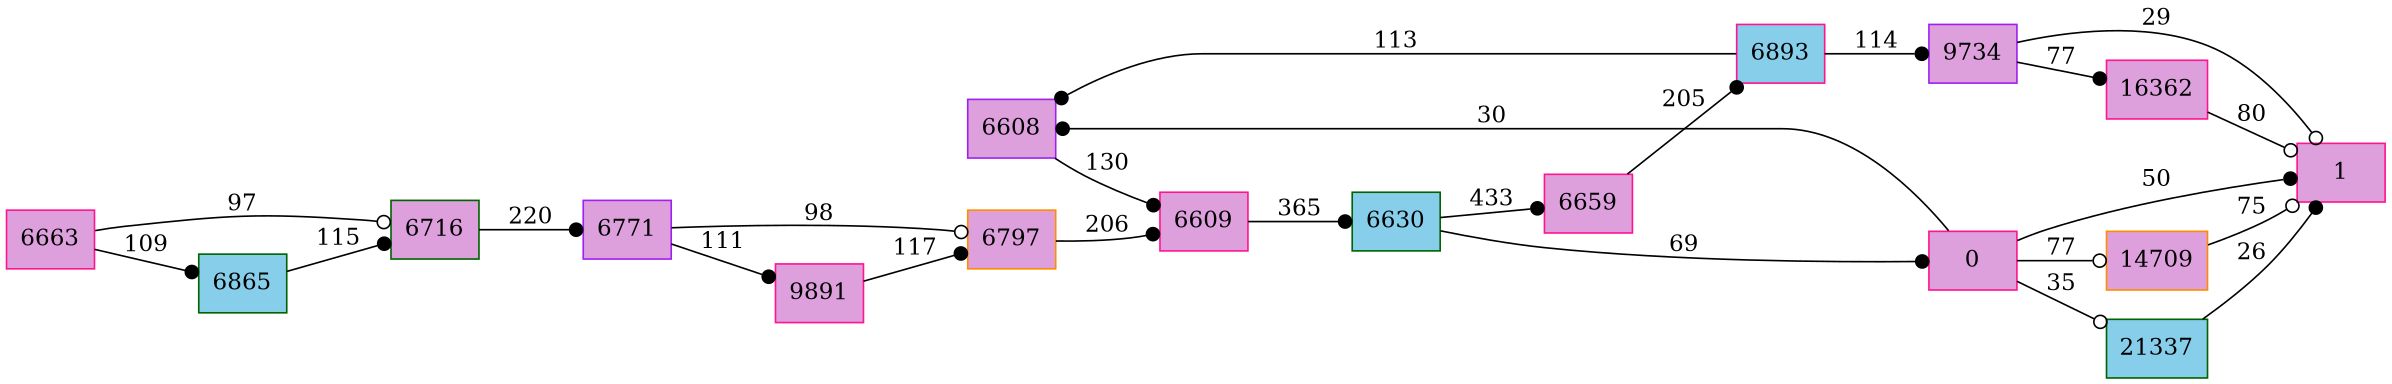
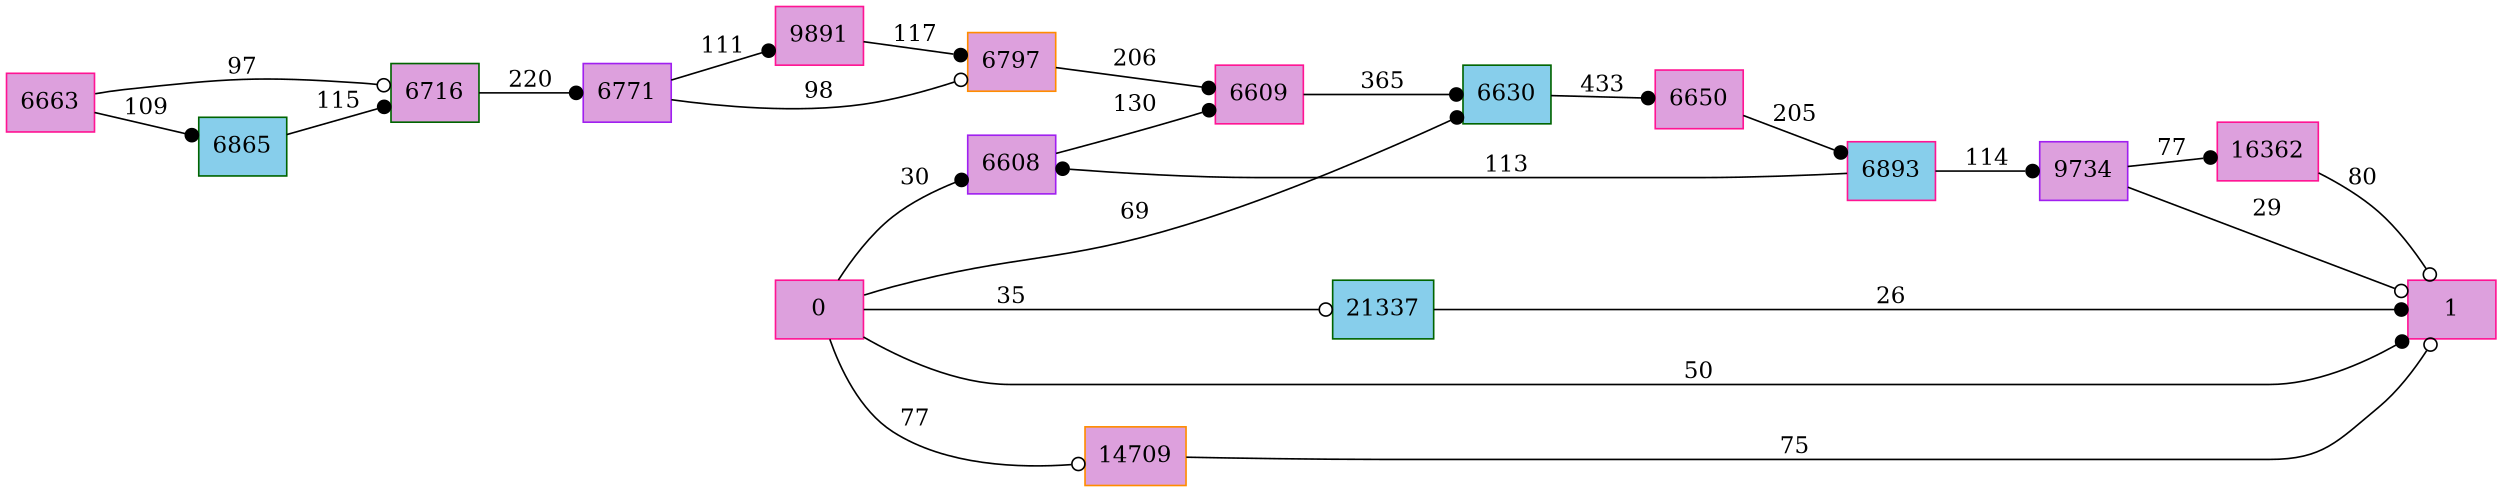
(1588, 204) -> (1699, 99)
(1677, 257) -> (1164, 231)
